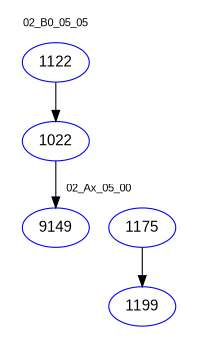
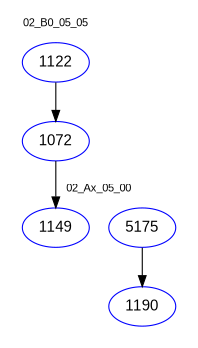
(56, 141) -> (56, 141)
(56, 228) -> (56, 228)
(142, 228) -> (142, 228)
(142, 306) -> (142, 306)
